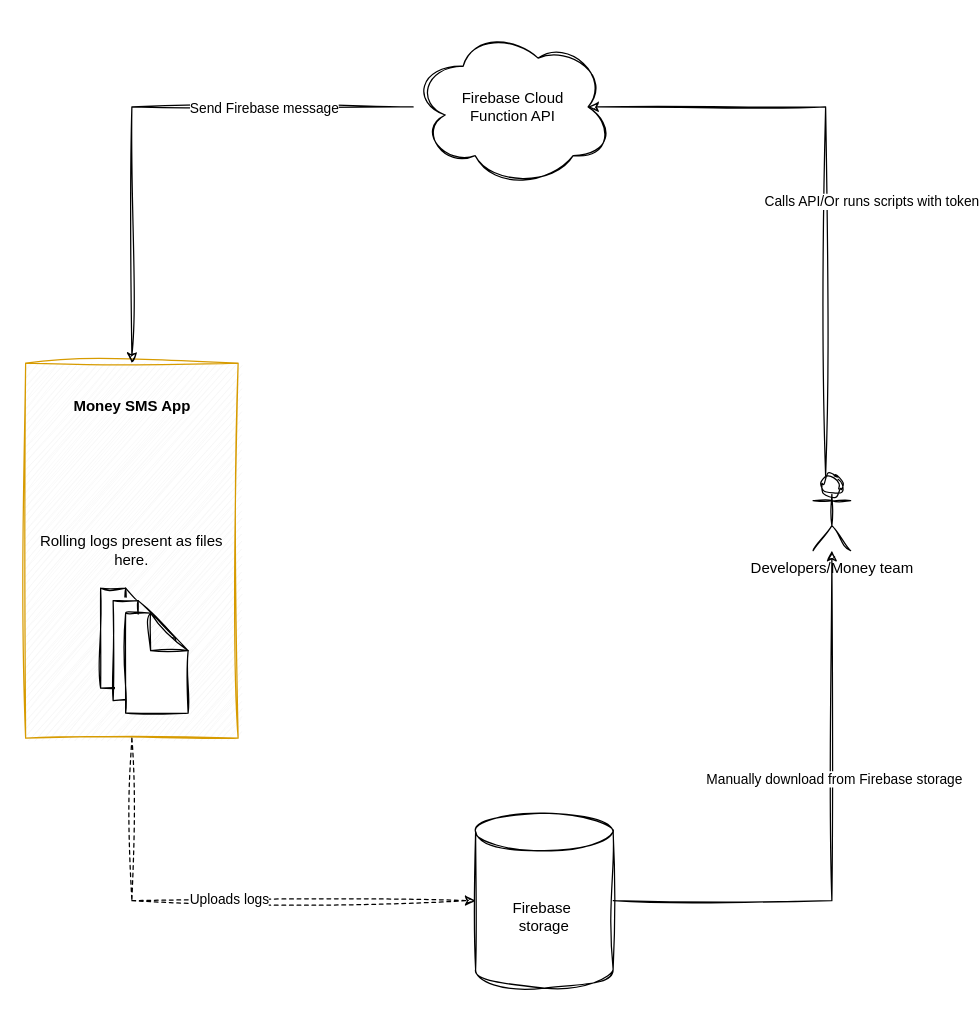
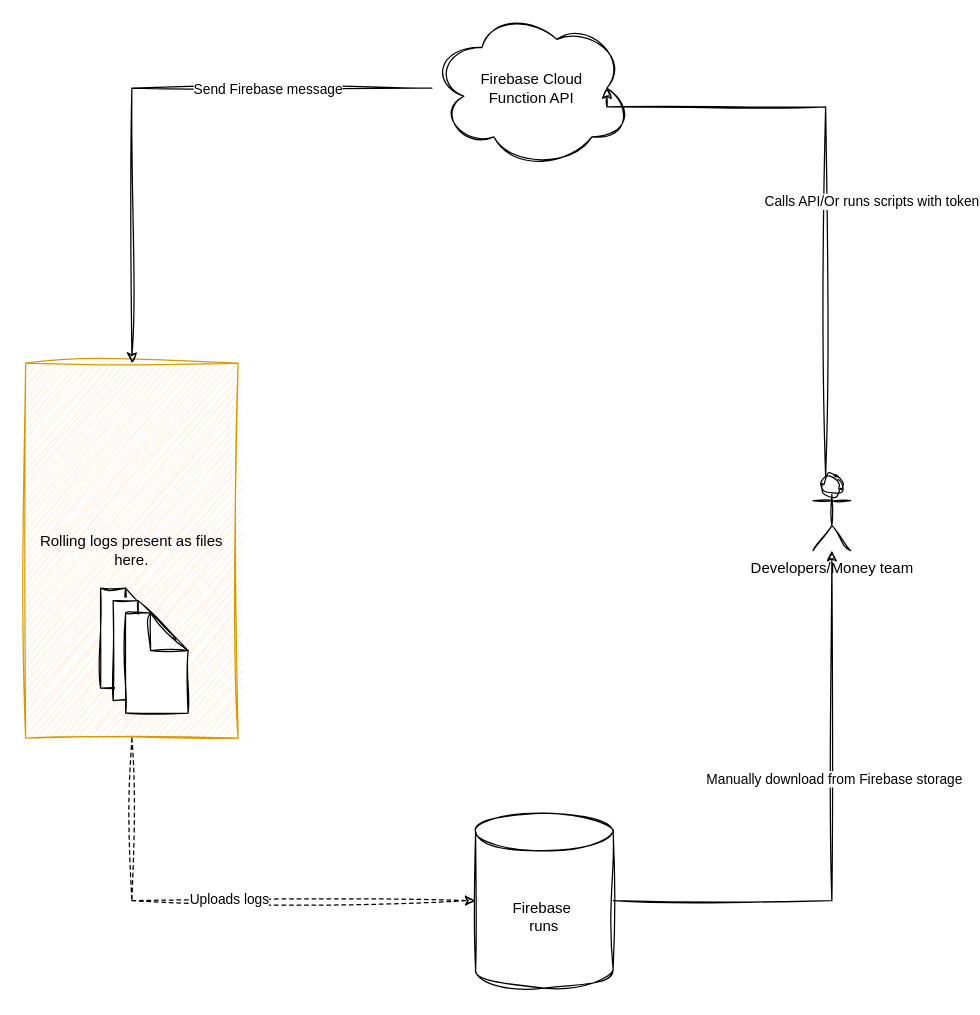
(513, 107) -> (532, 88)
(132, 407) -> none
(132, 551) -> (132, 551)
(544, 917) -> (544, 917)
